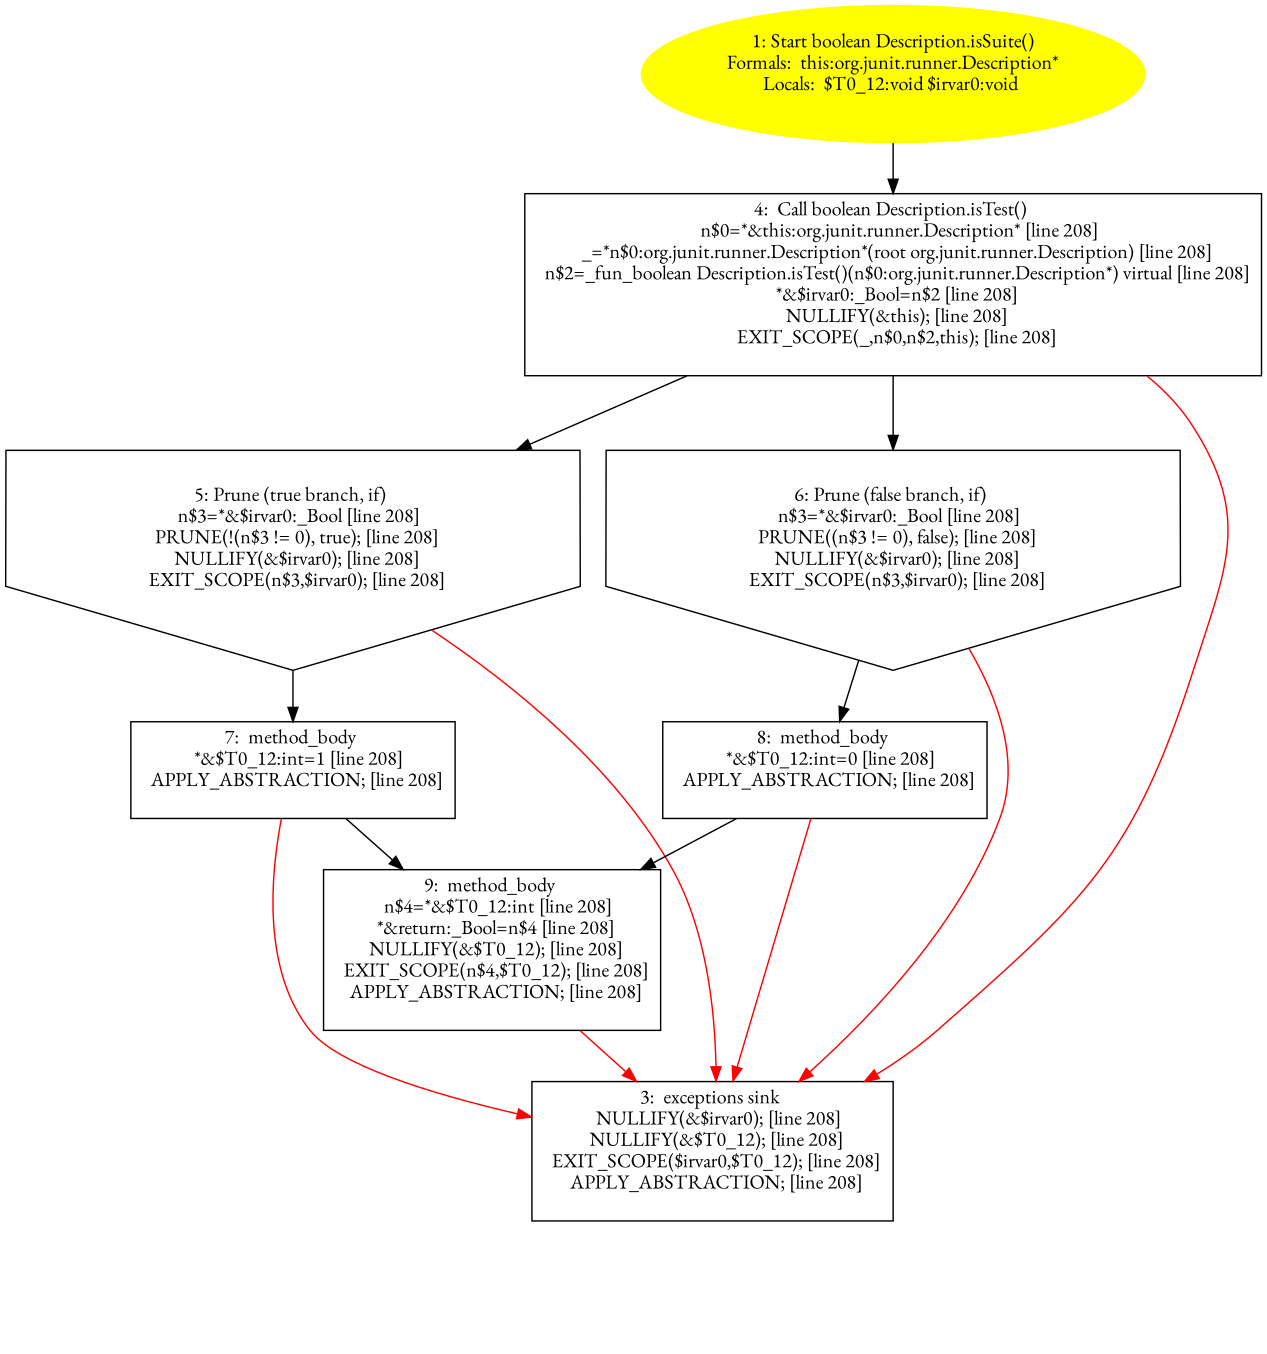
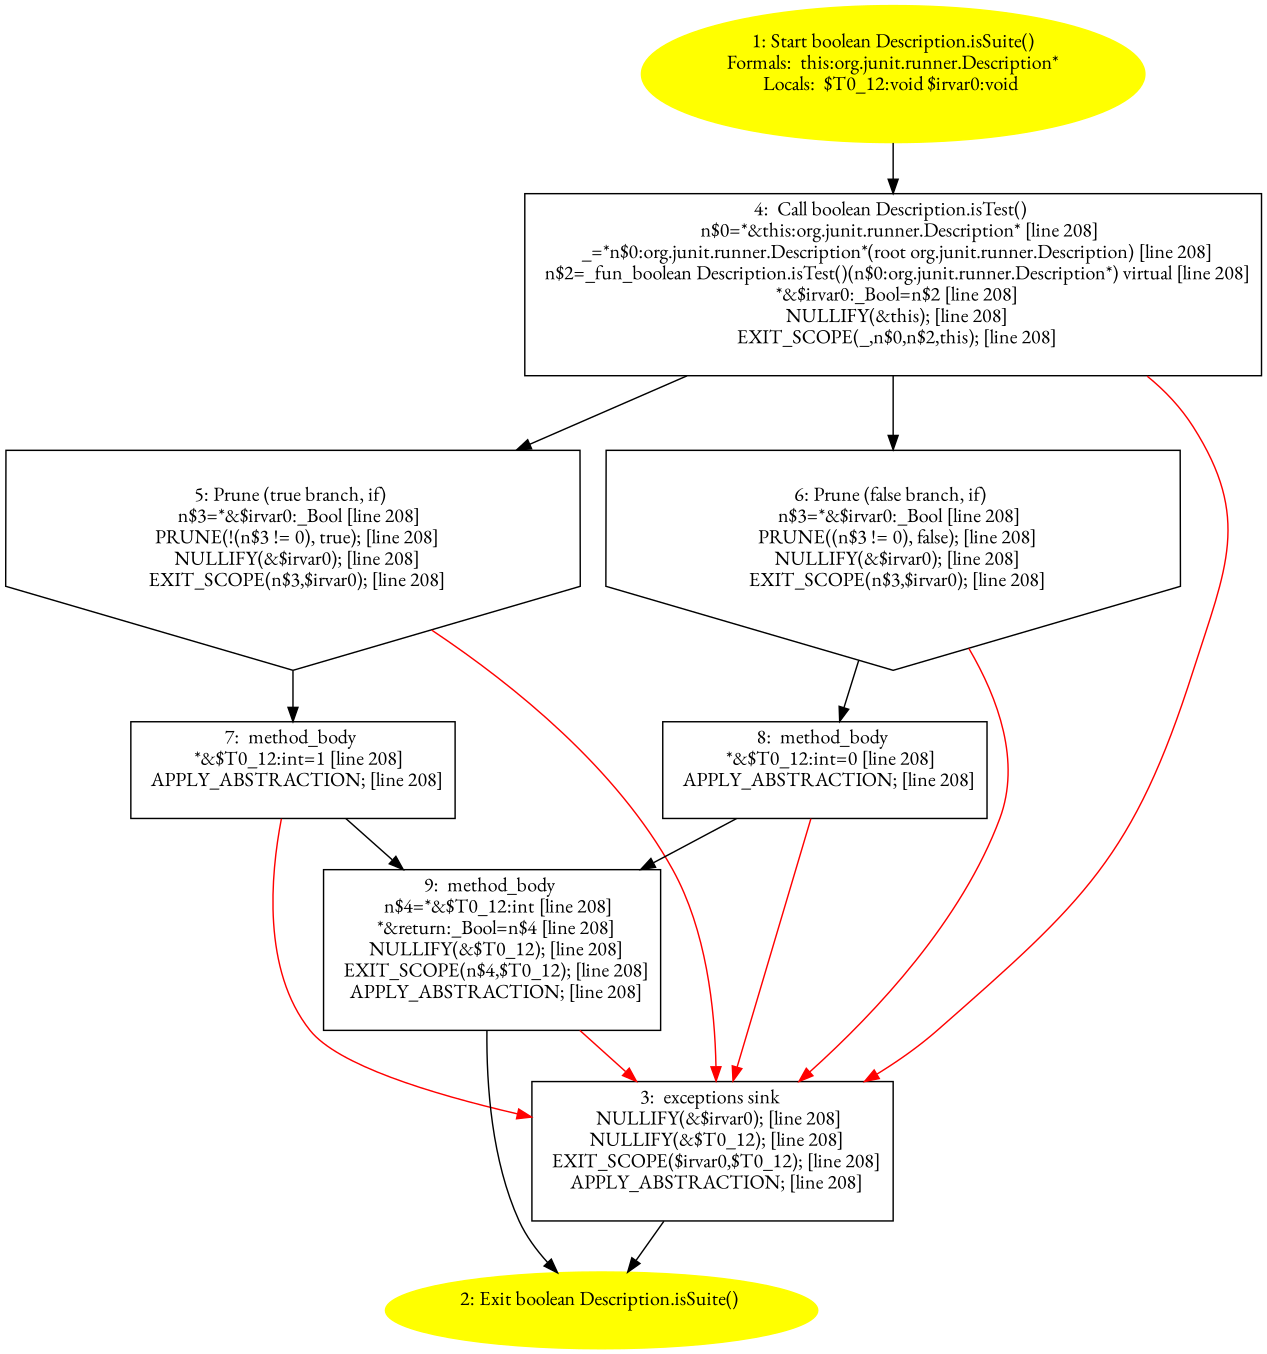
none -> (602, 1310)
